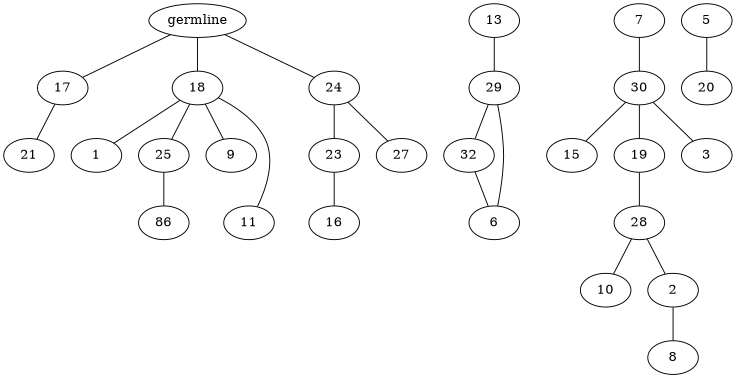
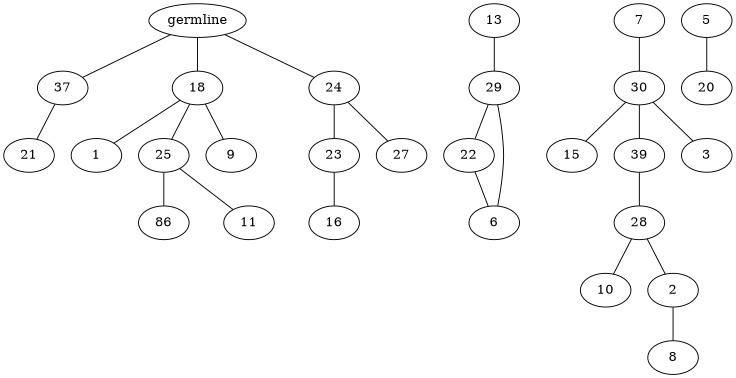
(63, 88) -> (63, 88)
(266, 142) -> (206, 189)
(469, 155) -> (469, 155)
(639, 155) -> (639, 155)
